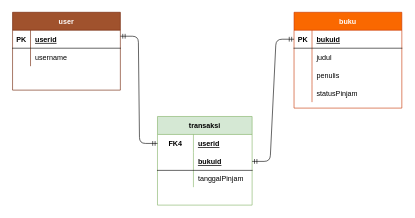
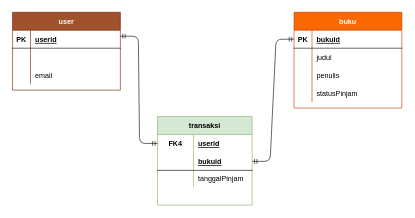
(75, 57) -> none
none -> (75, 75)
